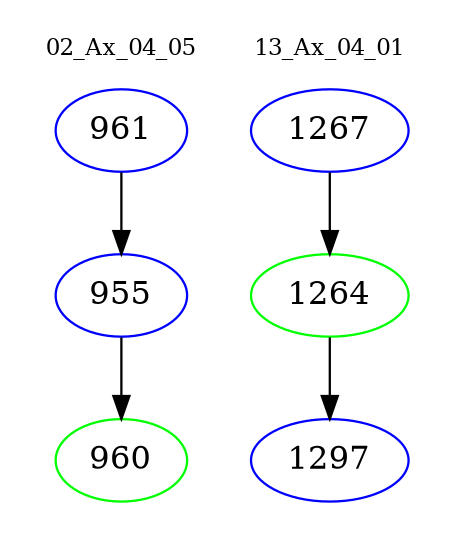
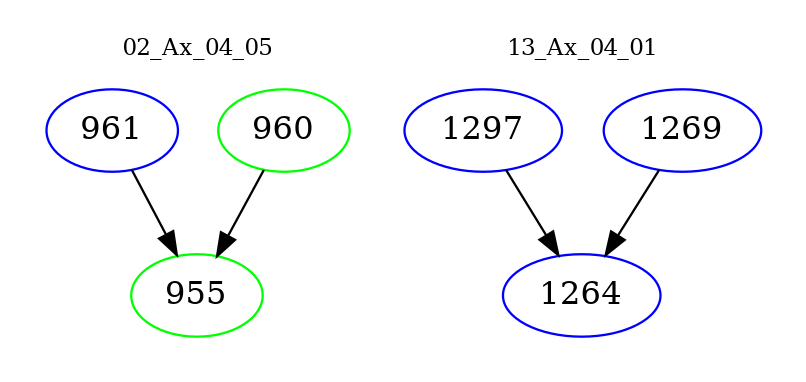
(330, 131) -> (683, 131)
(121, 295) -> (197, 295)
(330, 295) -> (582, 295)
(121, 367) -> (246, 203)
(330, 367) -> (526, 203)
